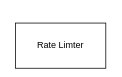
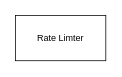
(60, 45) -> (60, 38)
